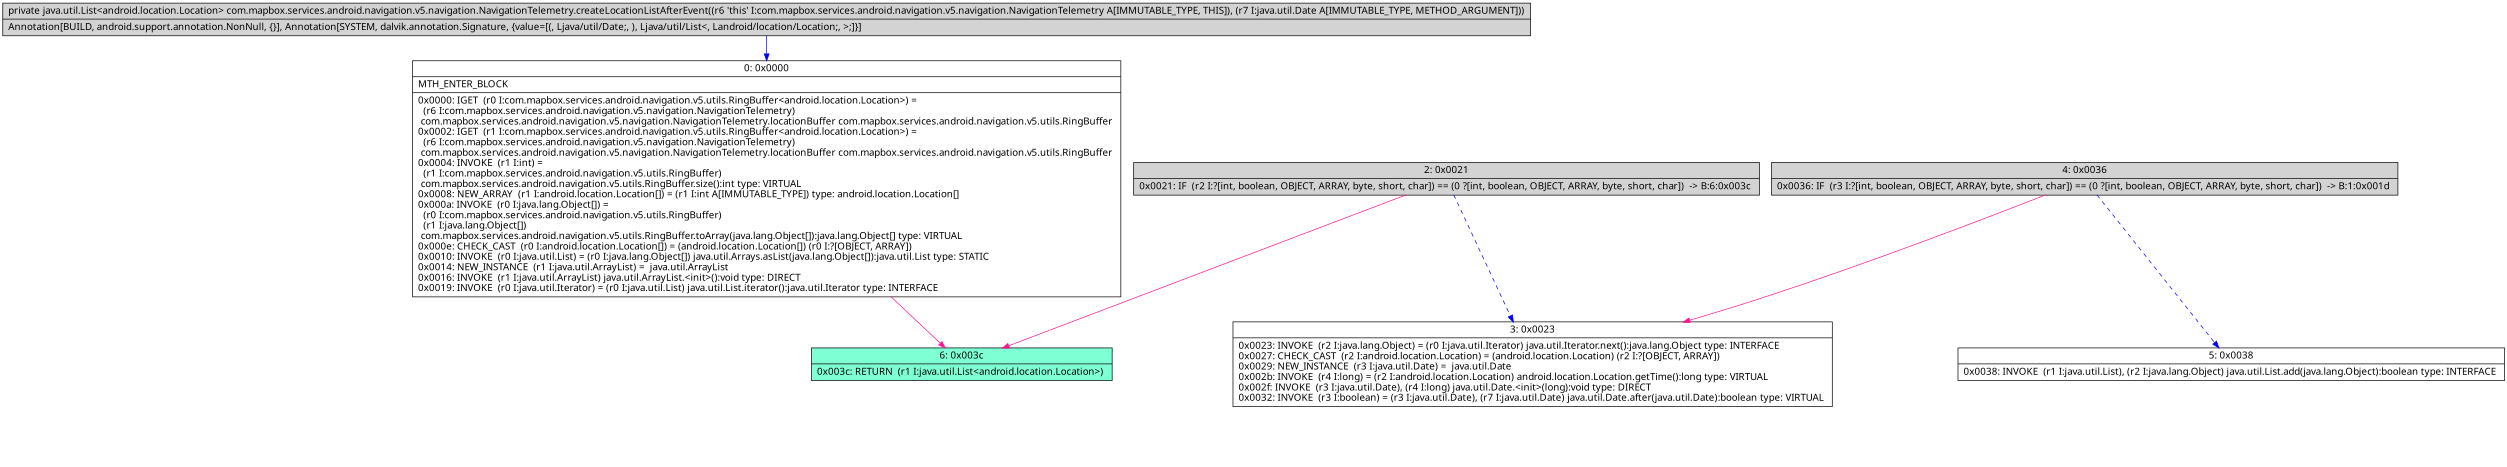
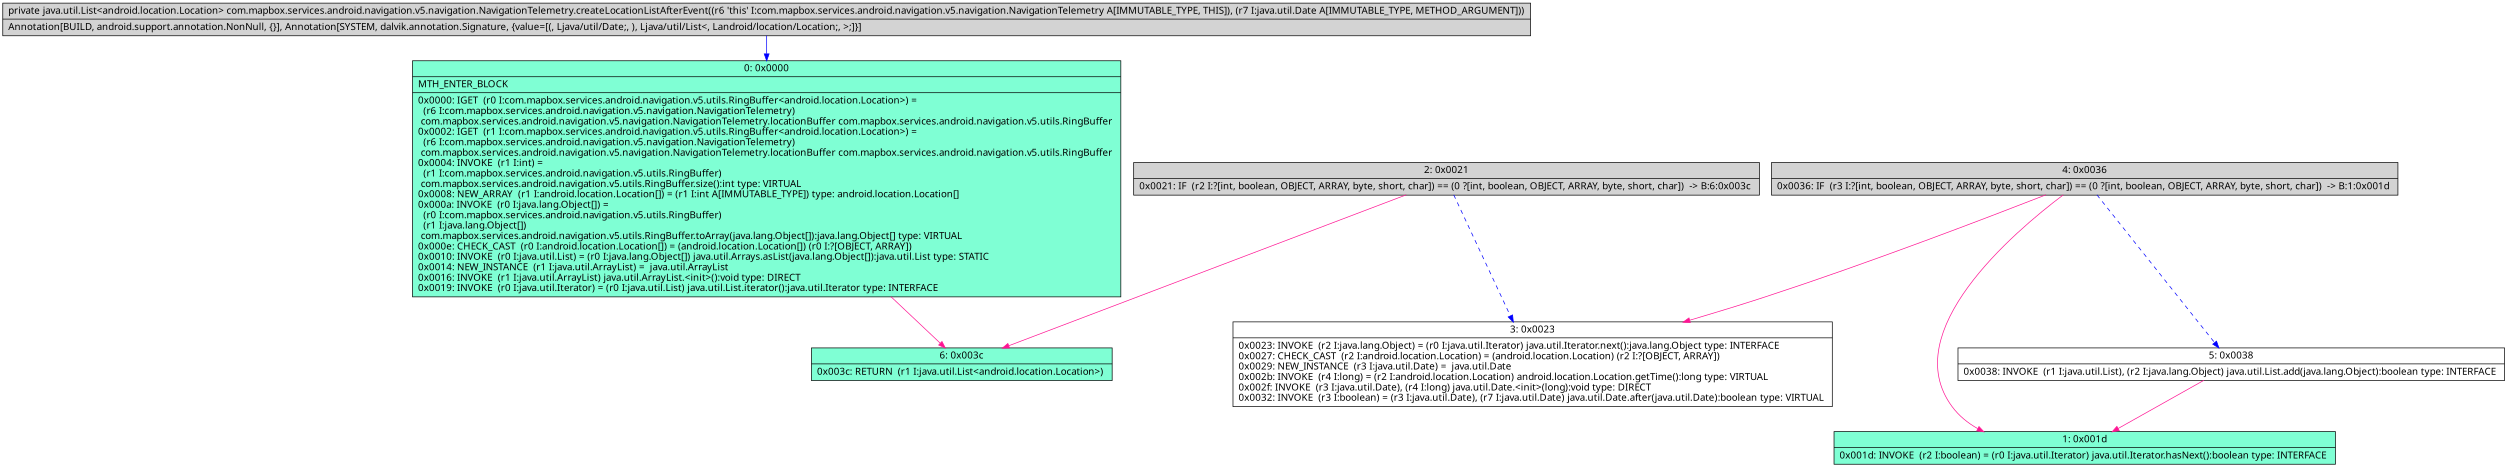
(767, 179) -> (767, 179)
none -> (2085, 448)
